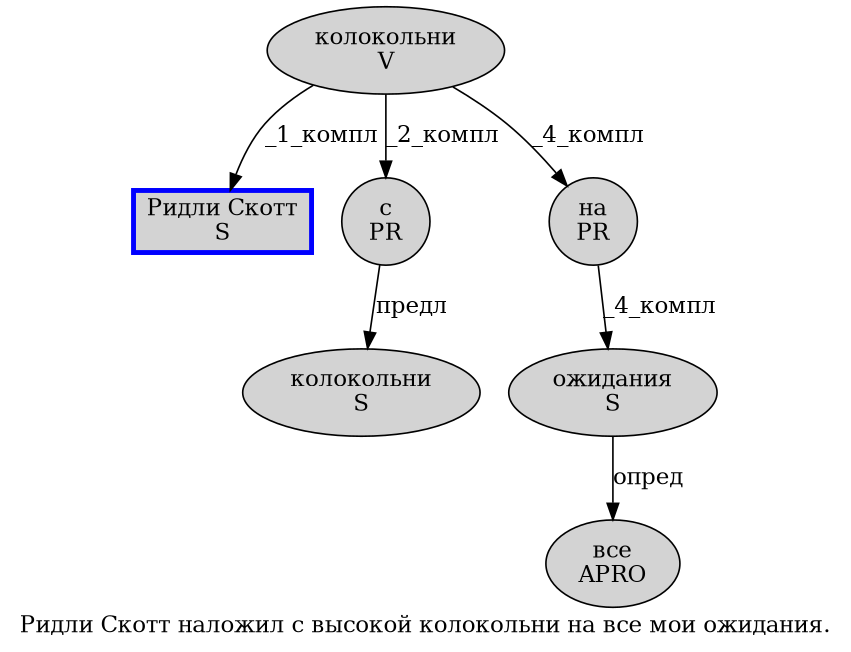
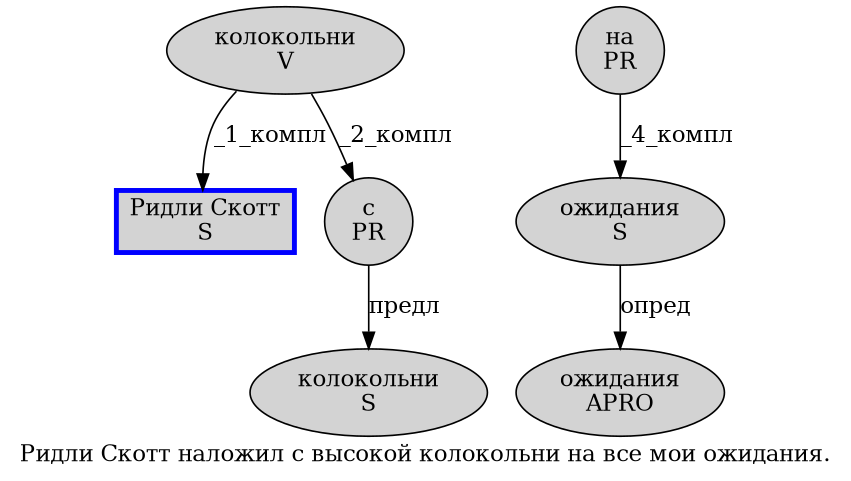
(509, 125) -> none
(613, 564) -> (620, 393)
